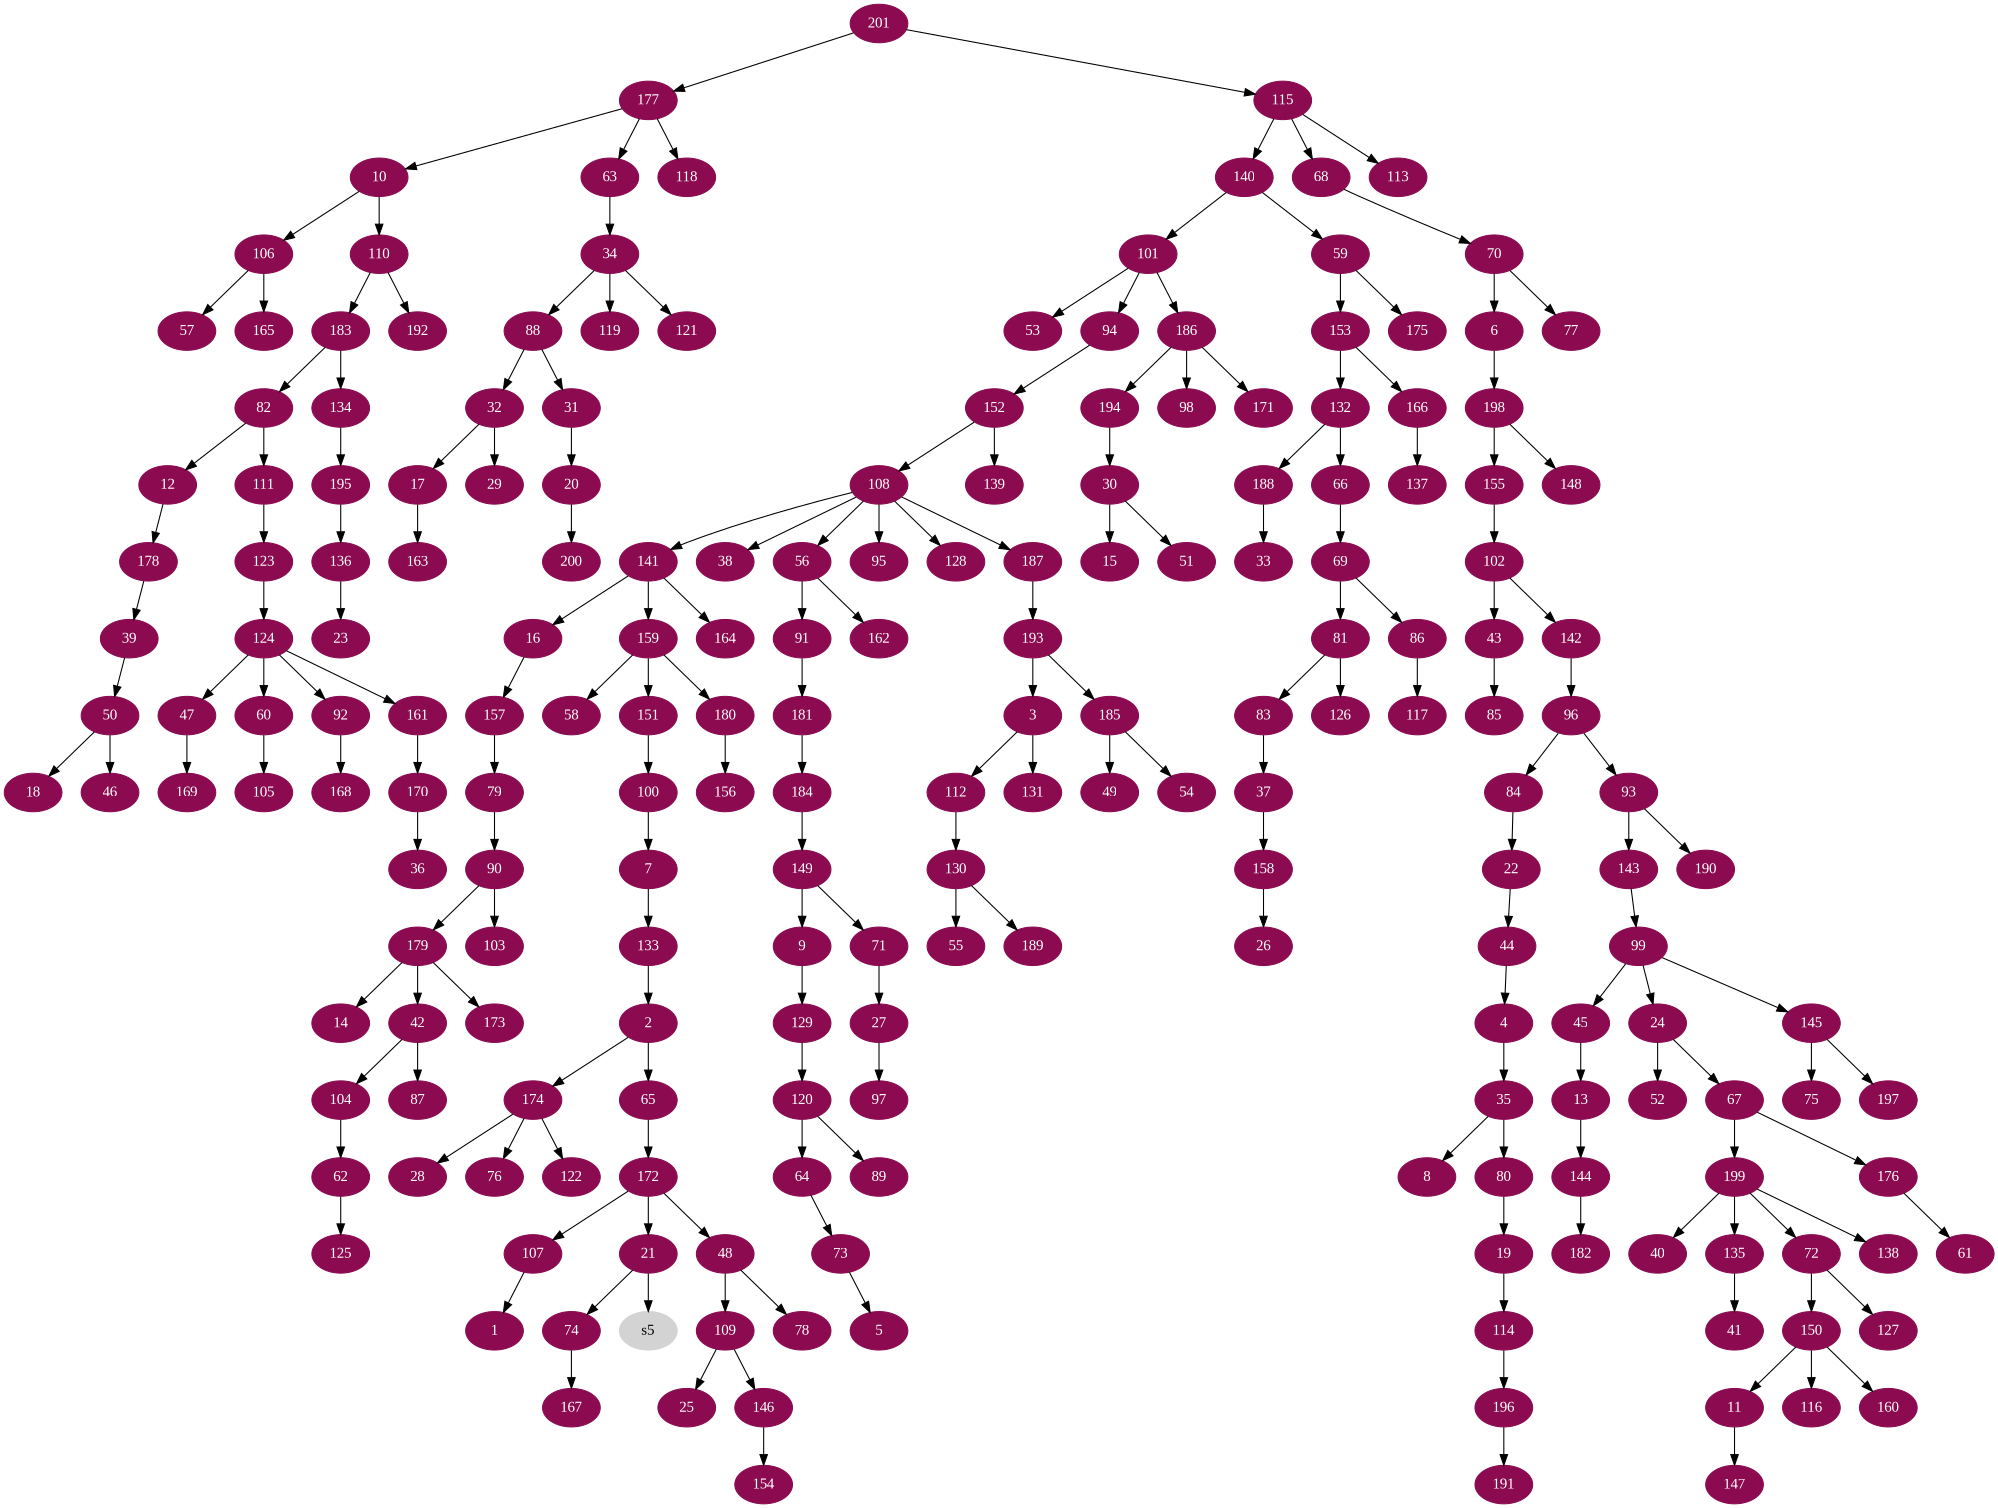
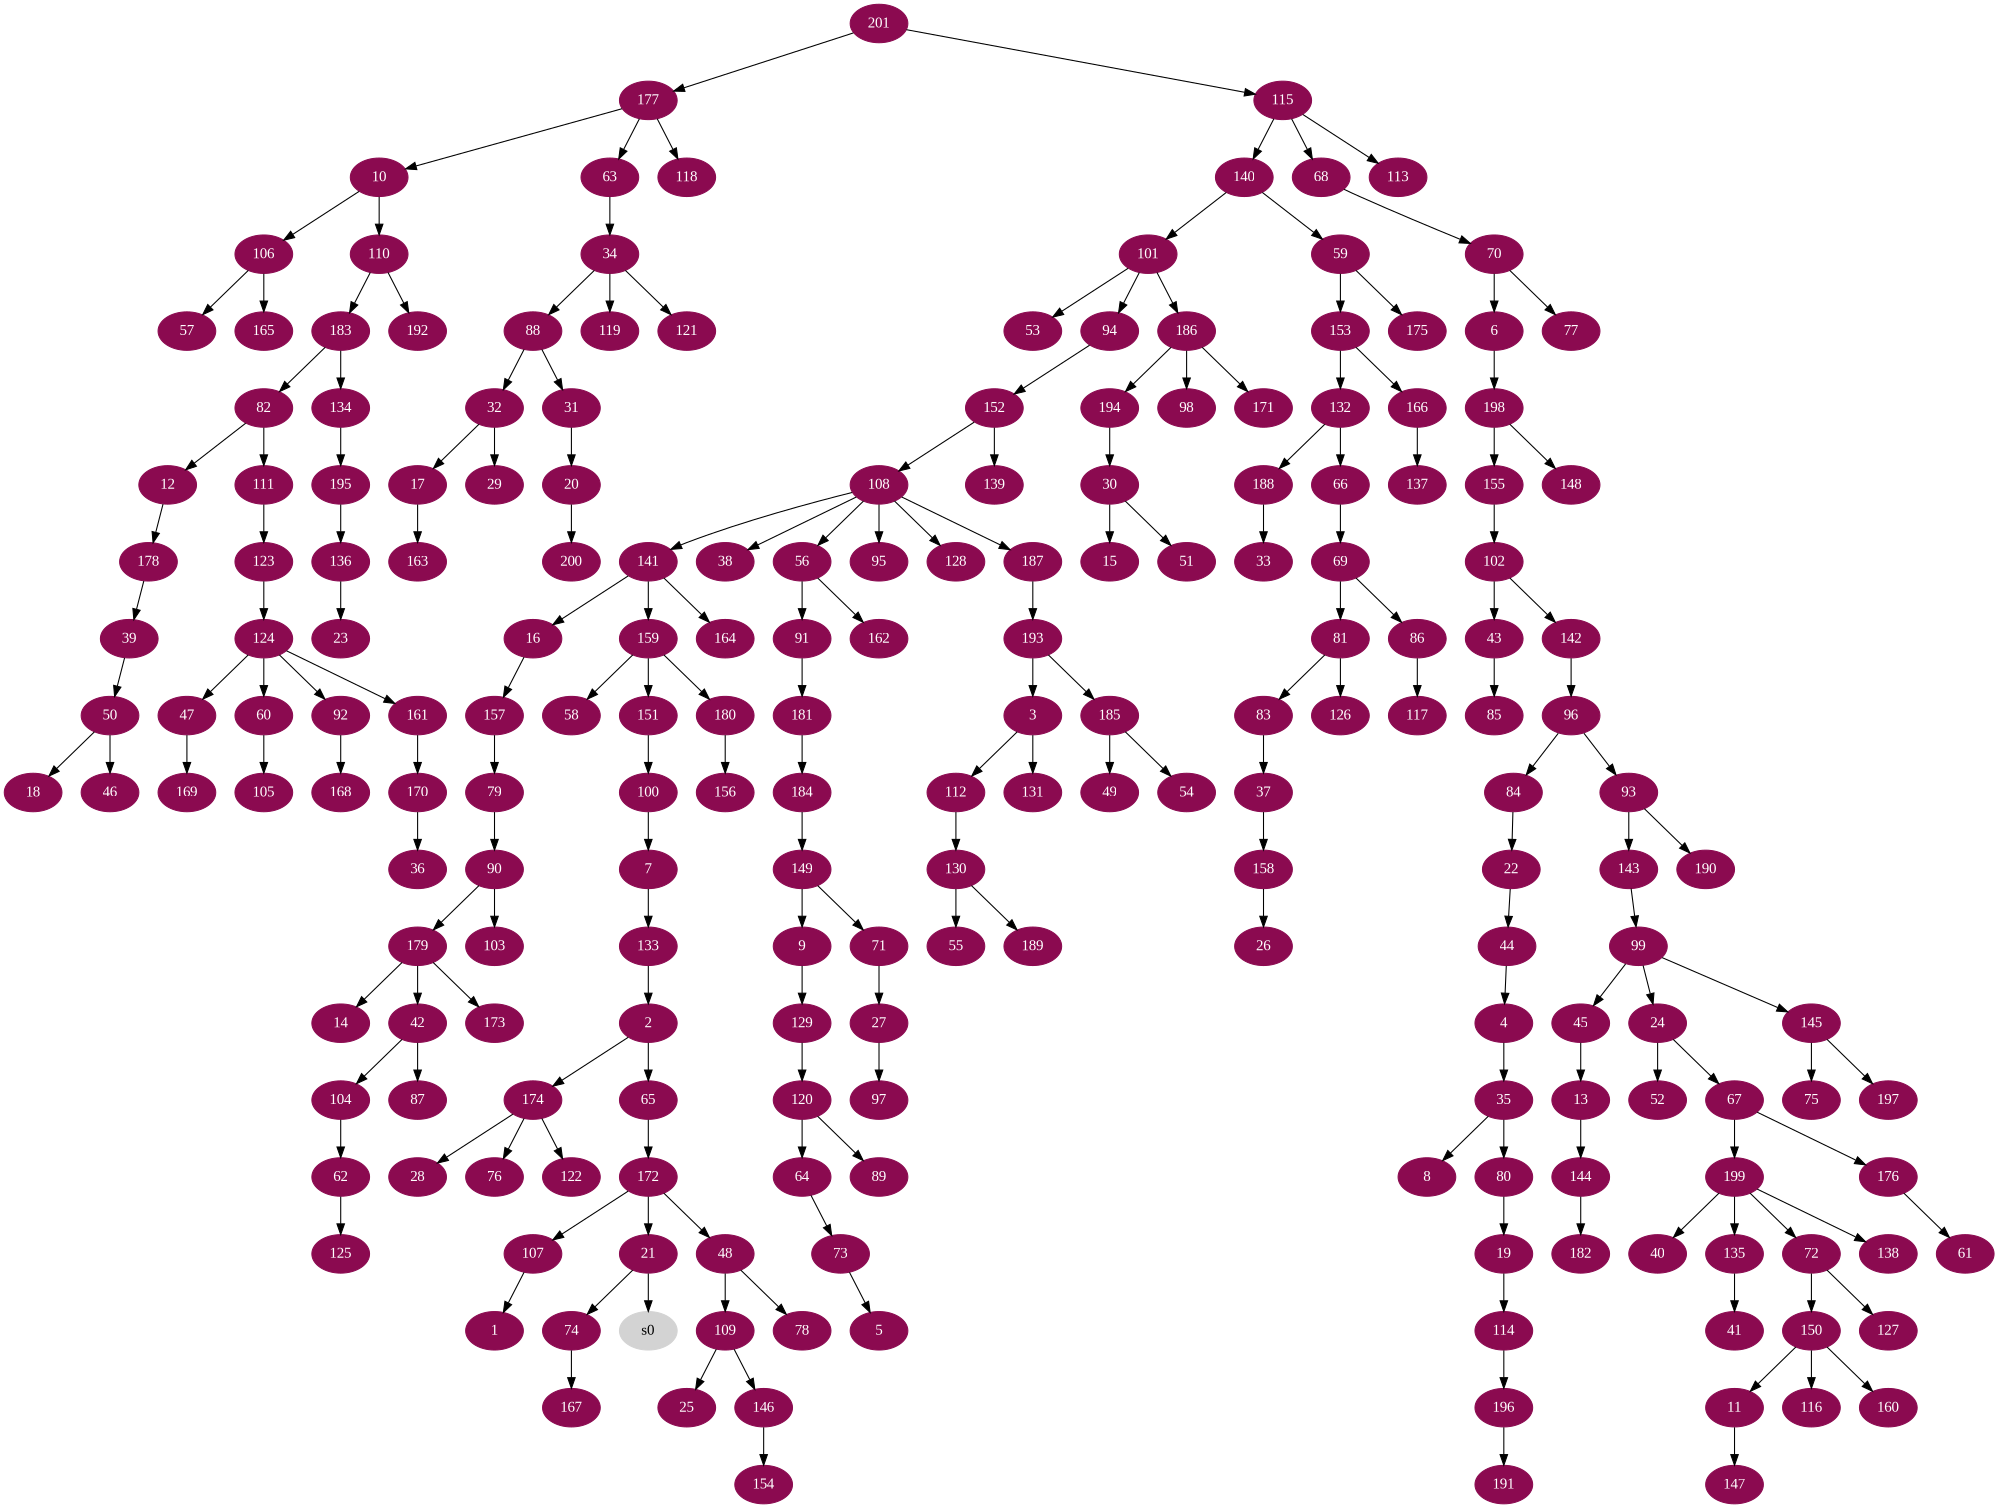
(648, 1331) -> (648, 1331)
